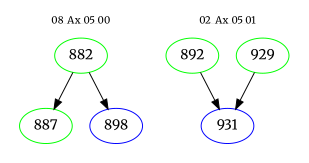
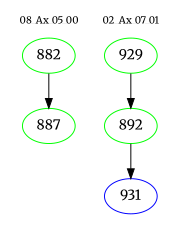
(227, 21) -> (131, 21)
(247, 86) -> (131, 86)
(116, 126) -> none
